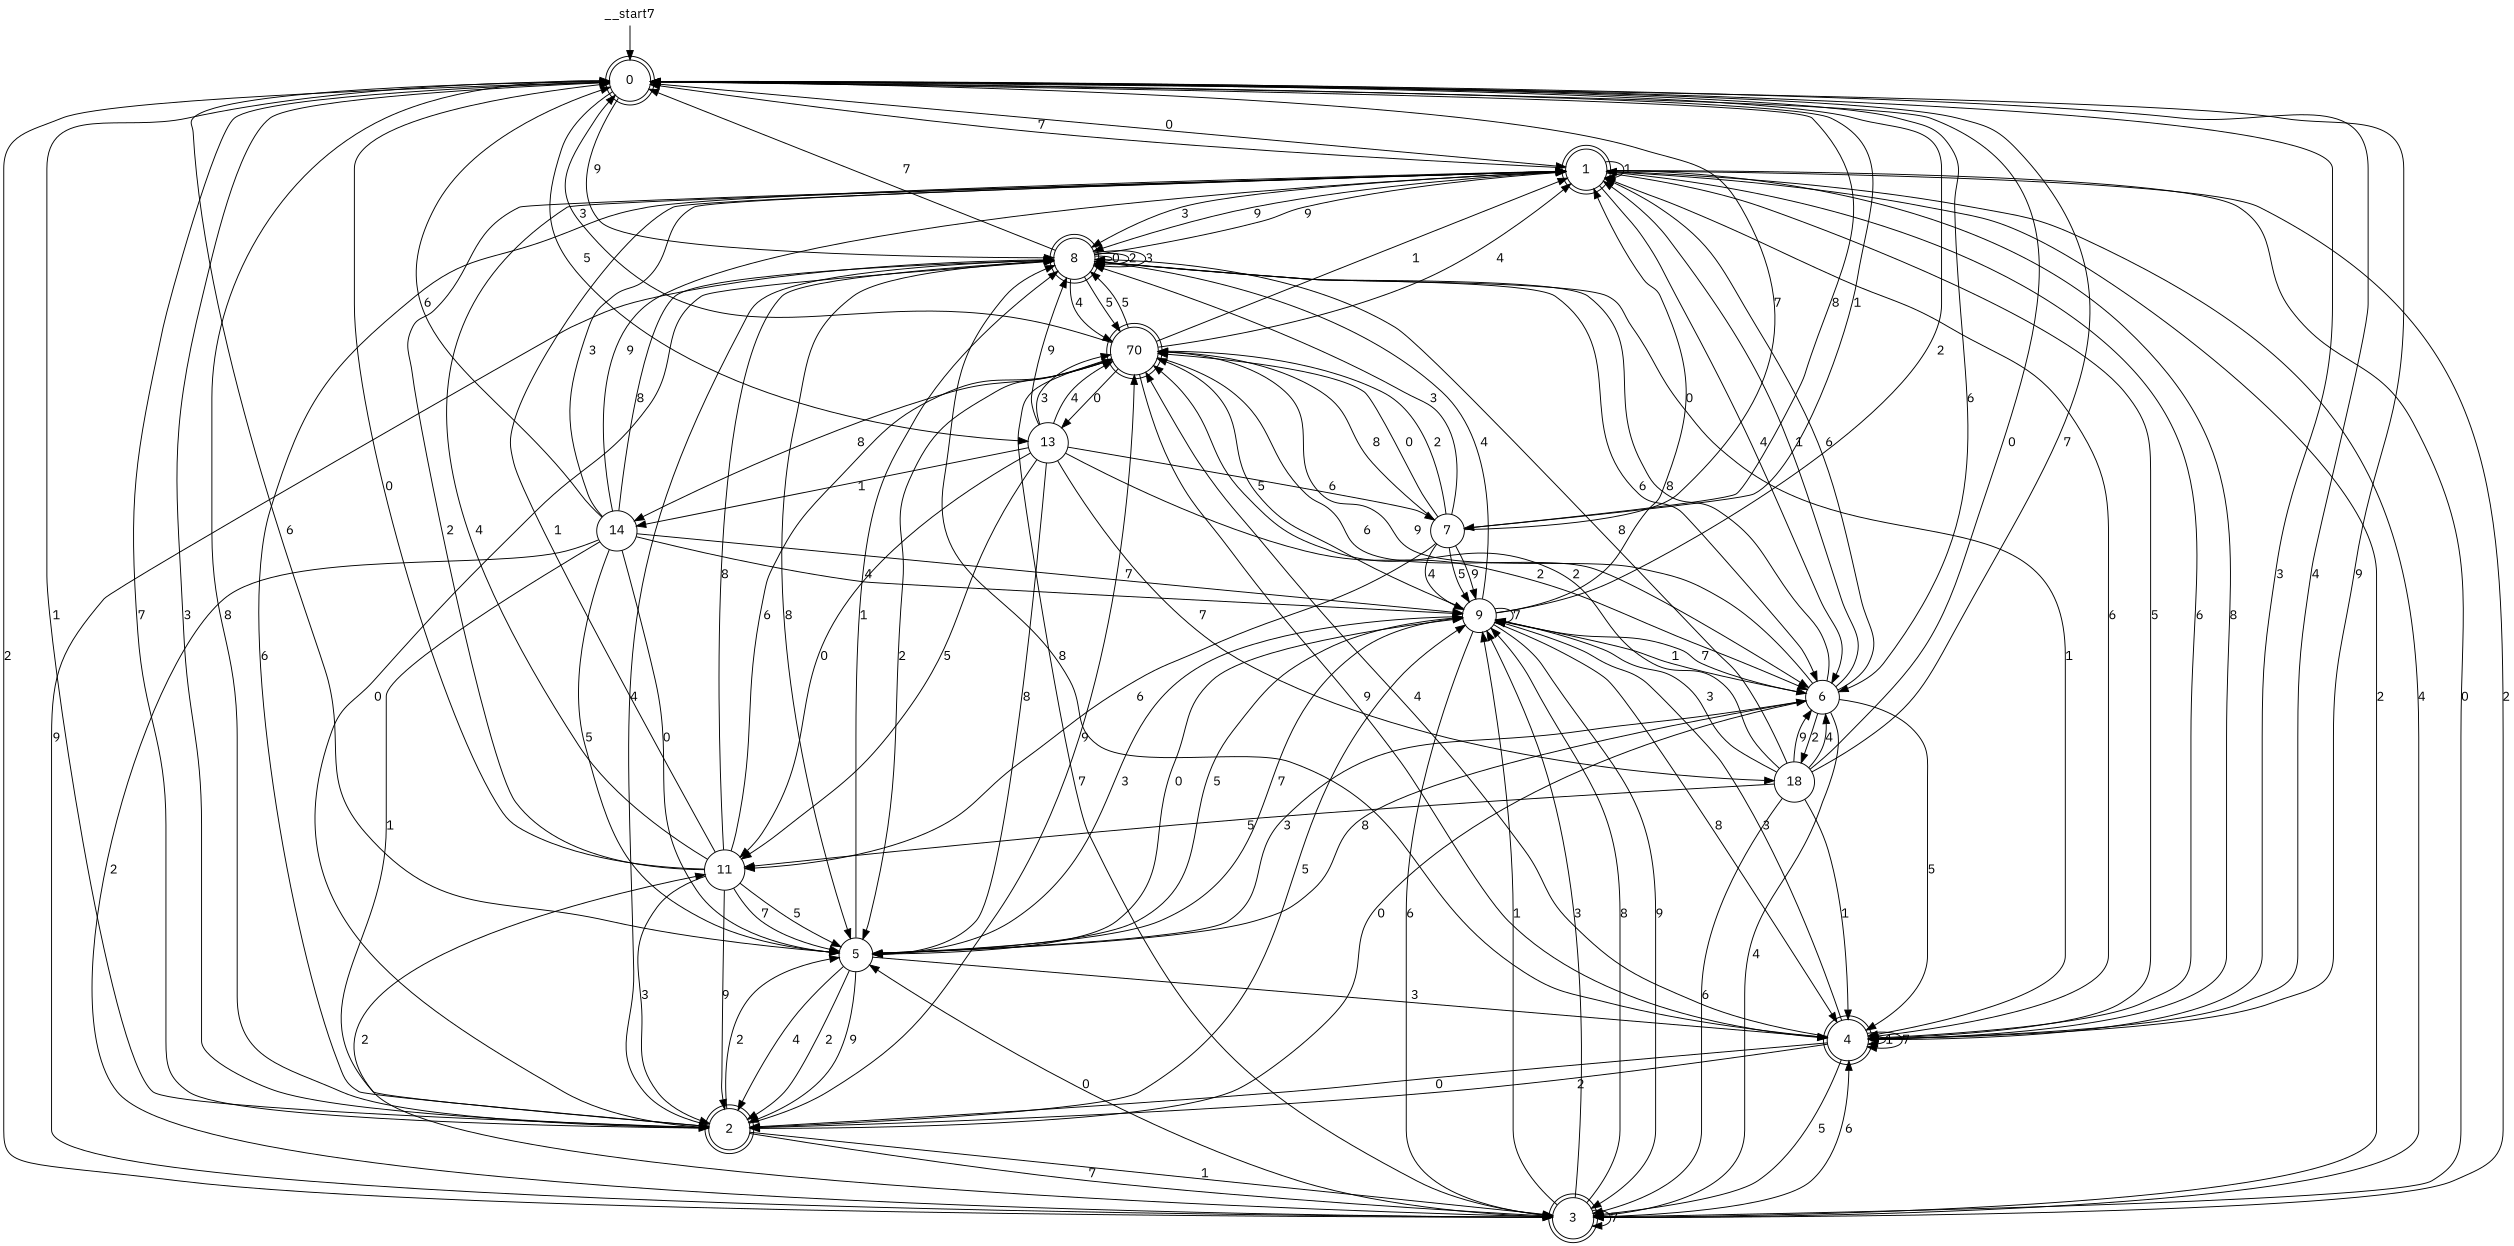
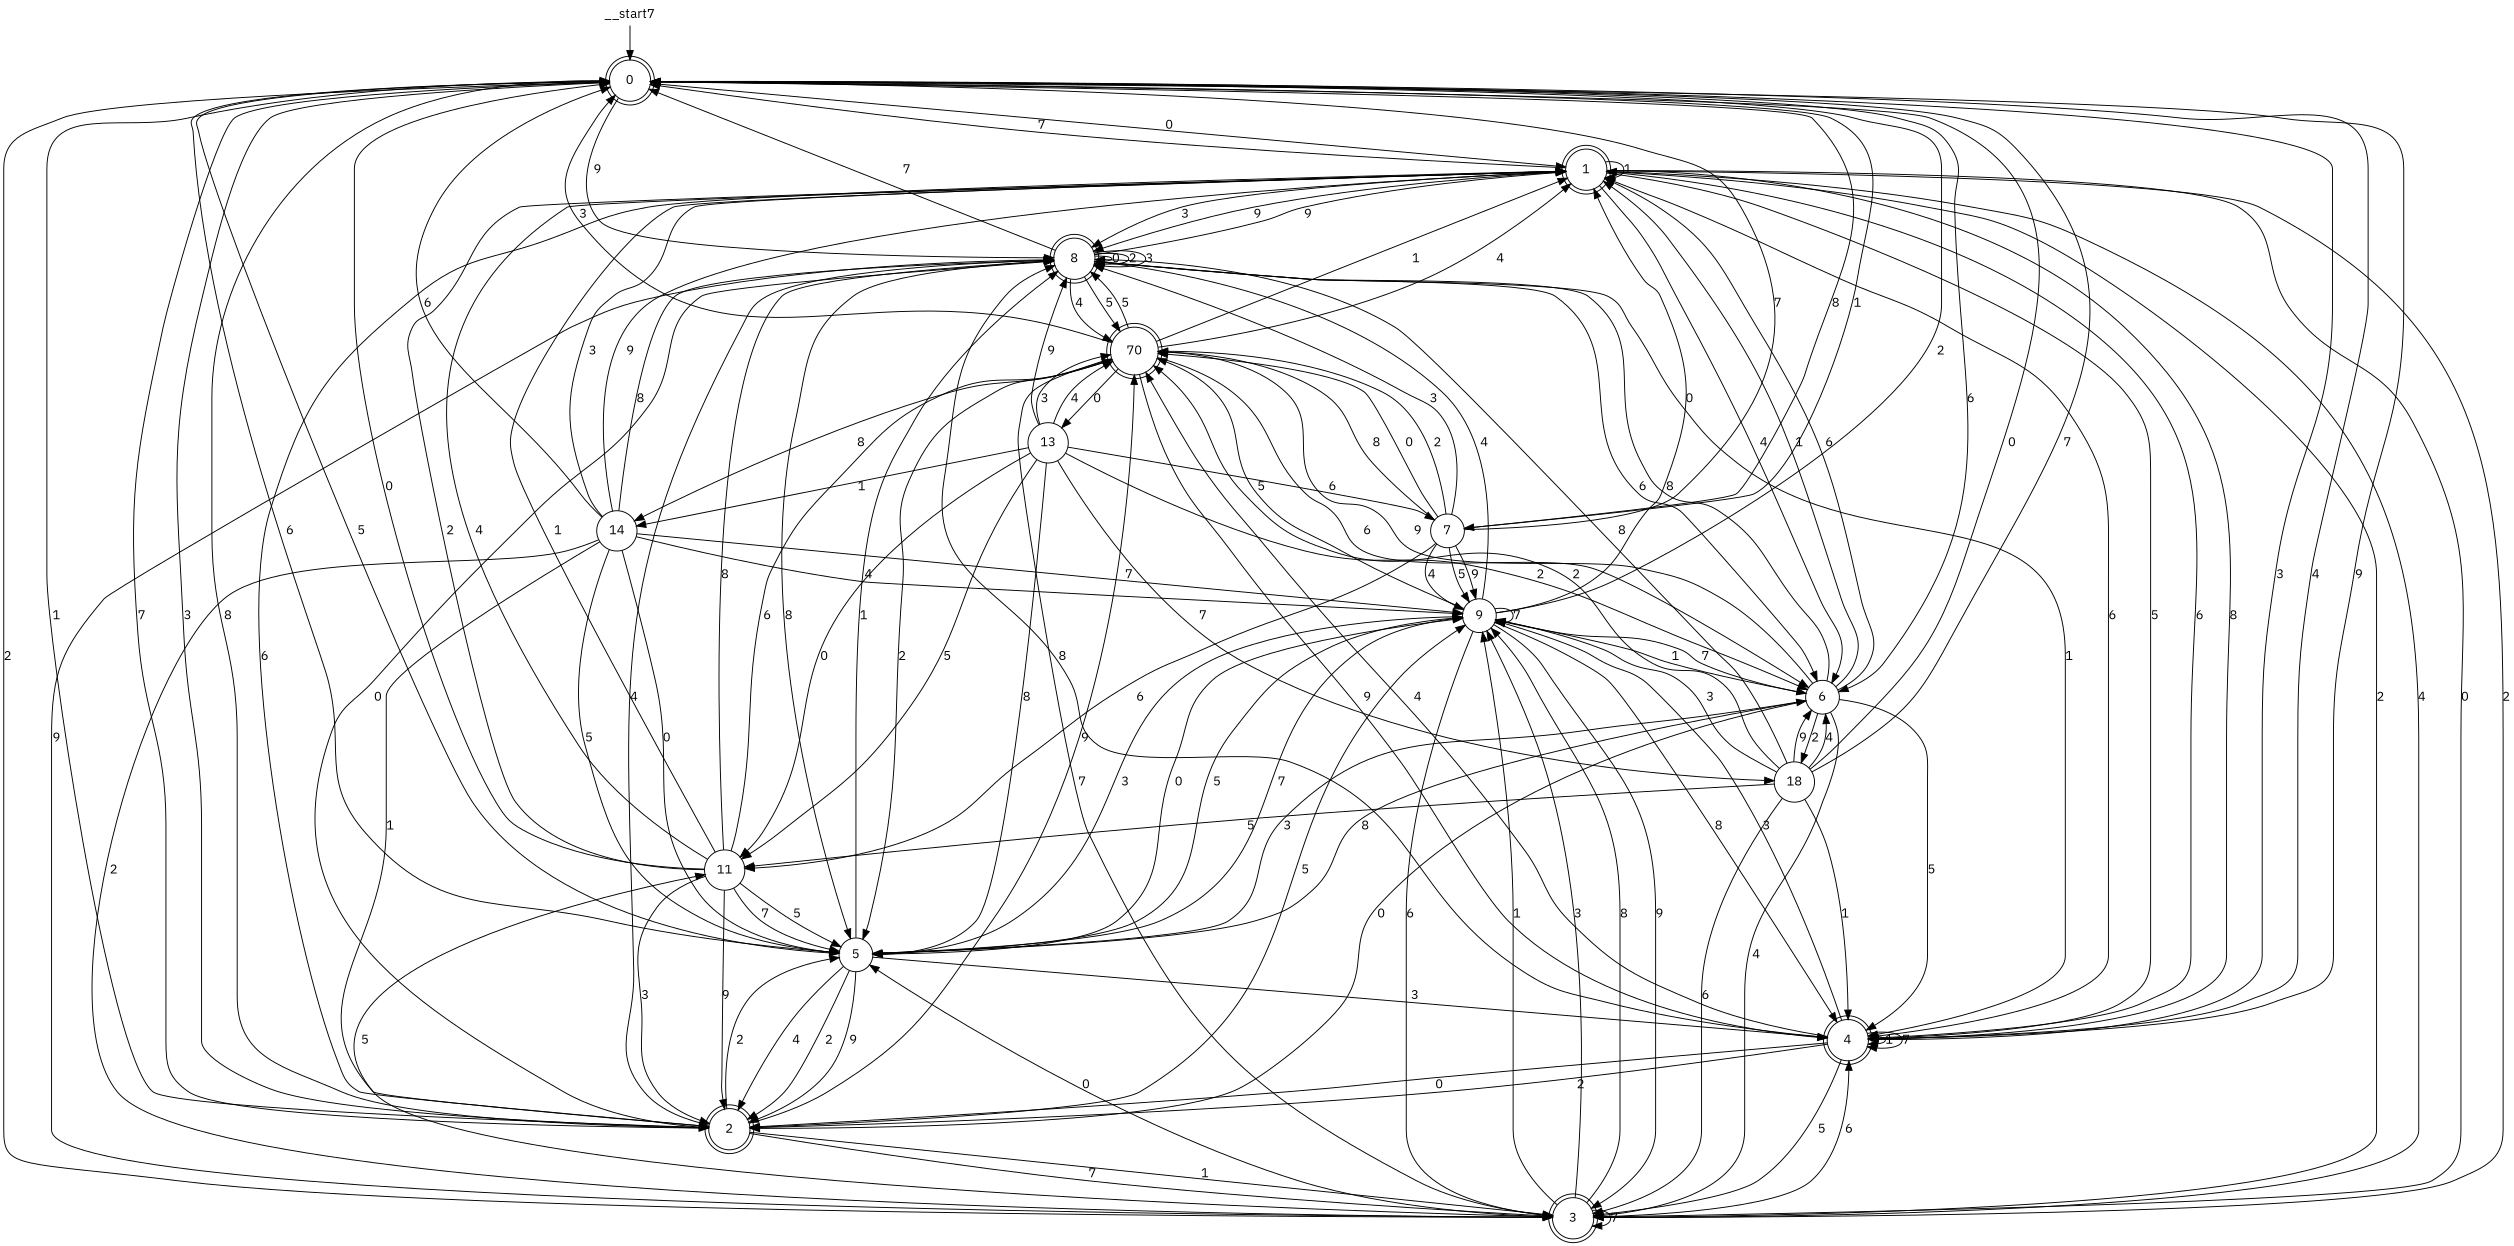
(685, 356) -> (319, 458)
(365, 1040) -> (365, 1040)
